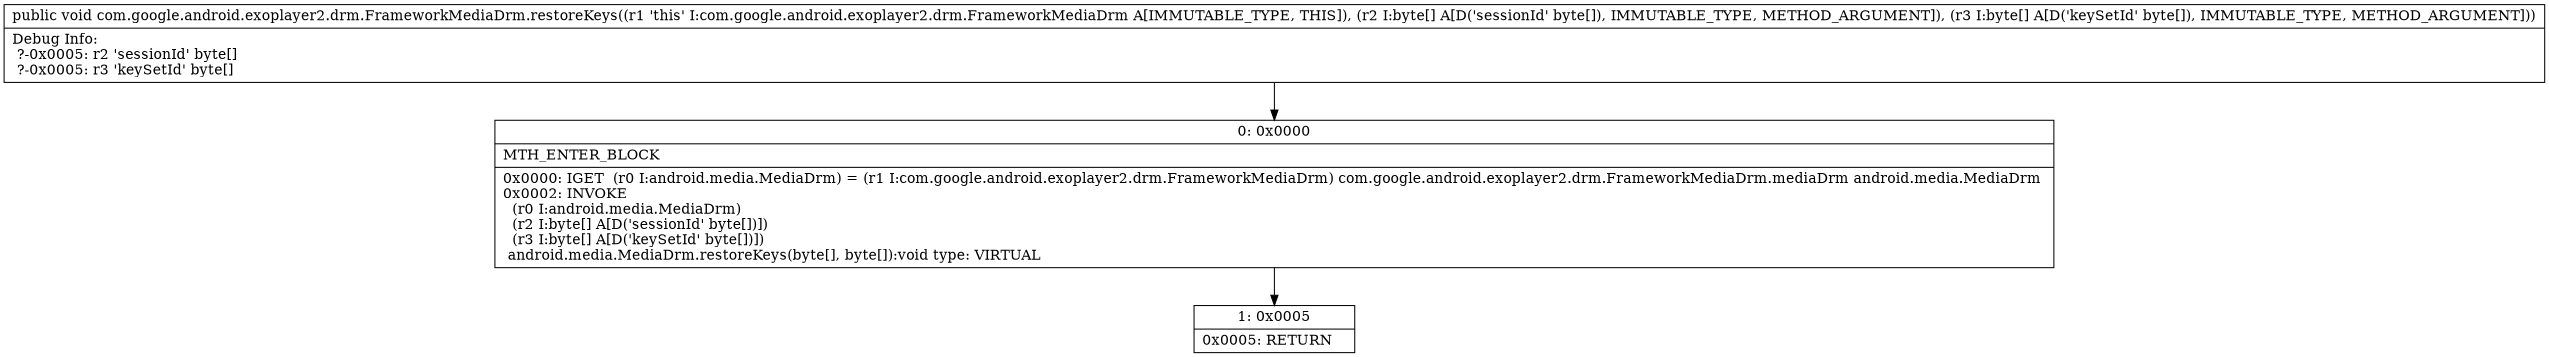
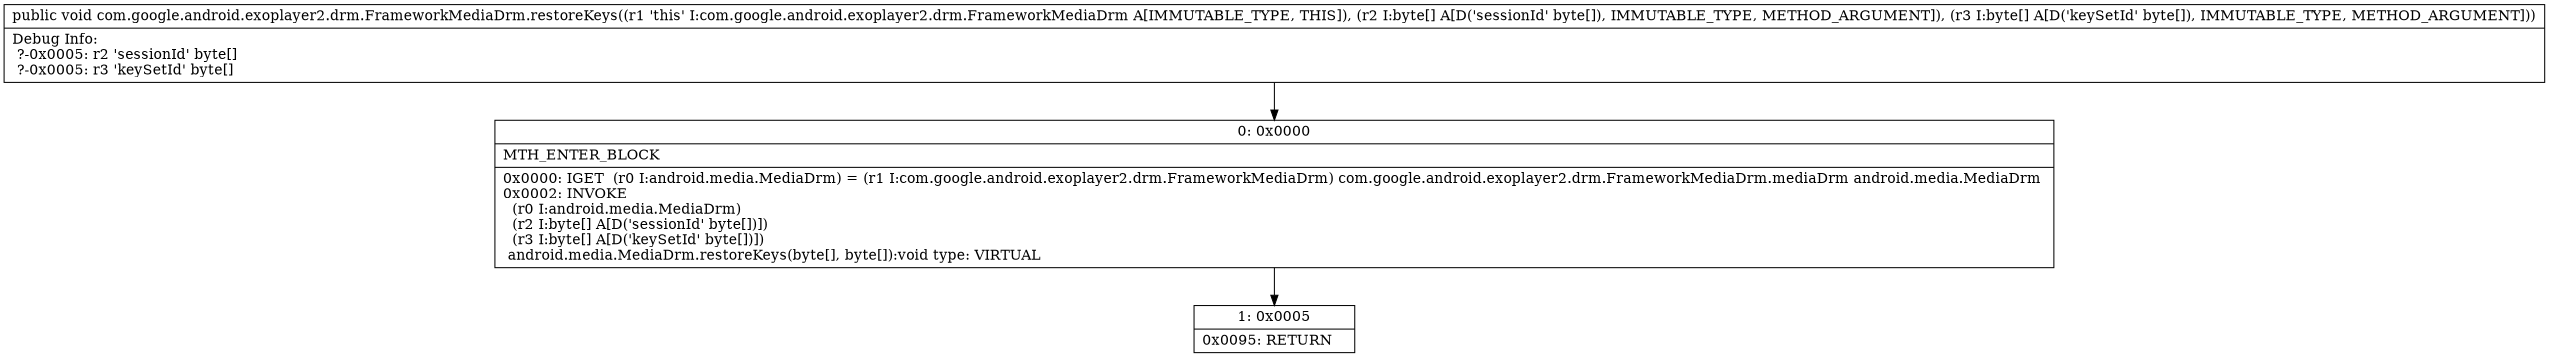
(1274, 340) -> (1274, 340)
